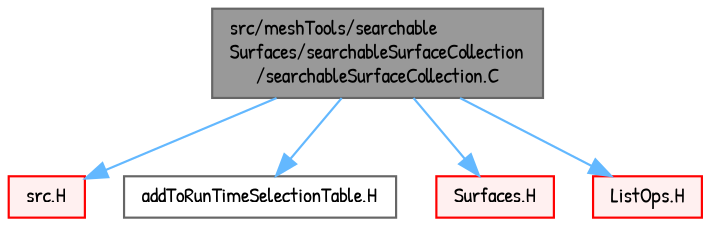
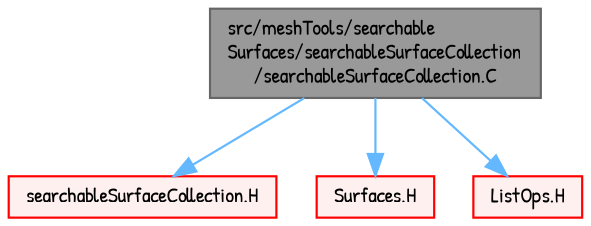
(47, 197) -> (143, 197)
(260, 197) -> none
